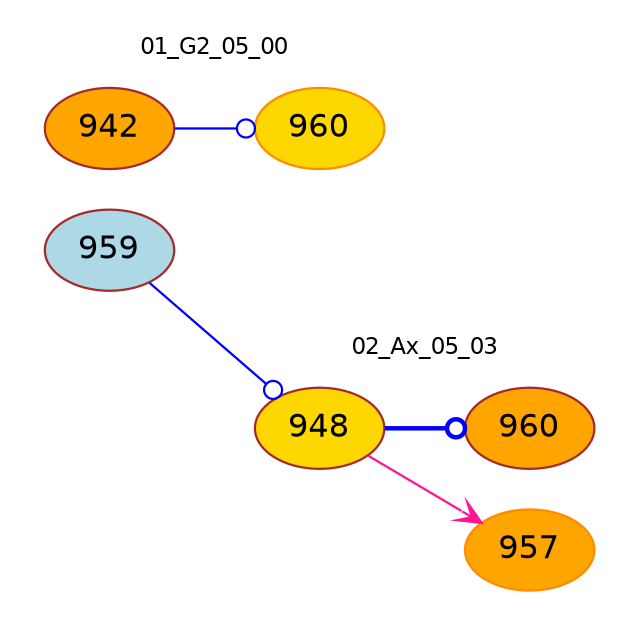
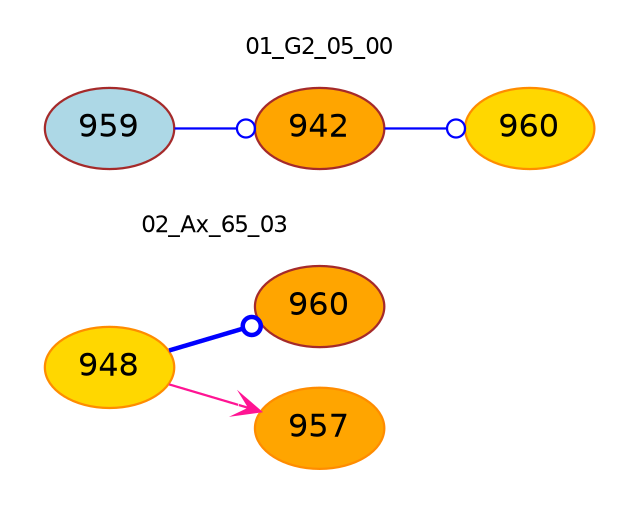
(208, 333) -> (206, 128)
(425, 348) -> (215, 227)
(320, 428) -> (110, 367)
